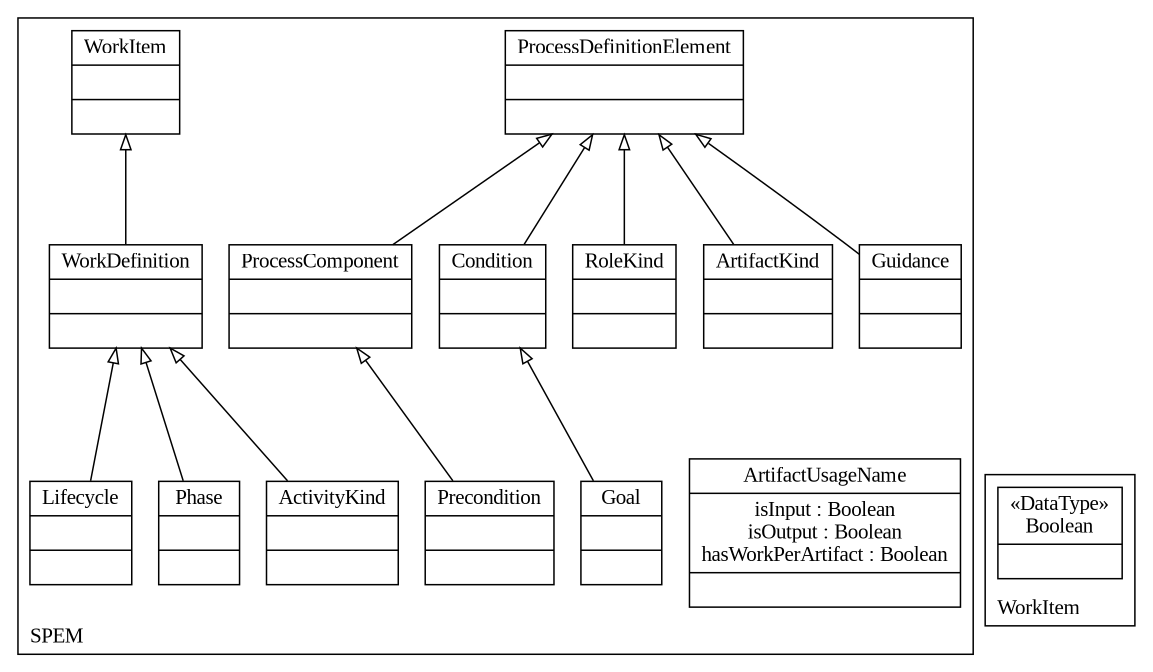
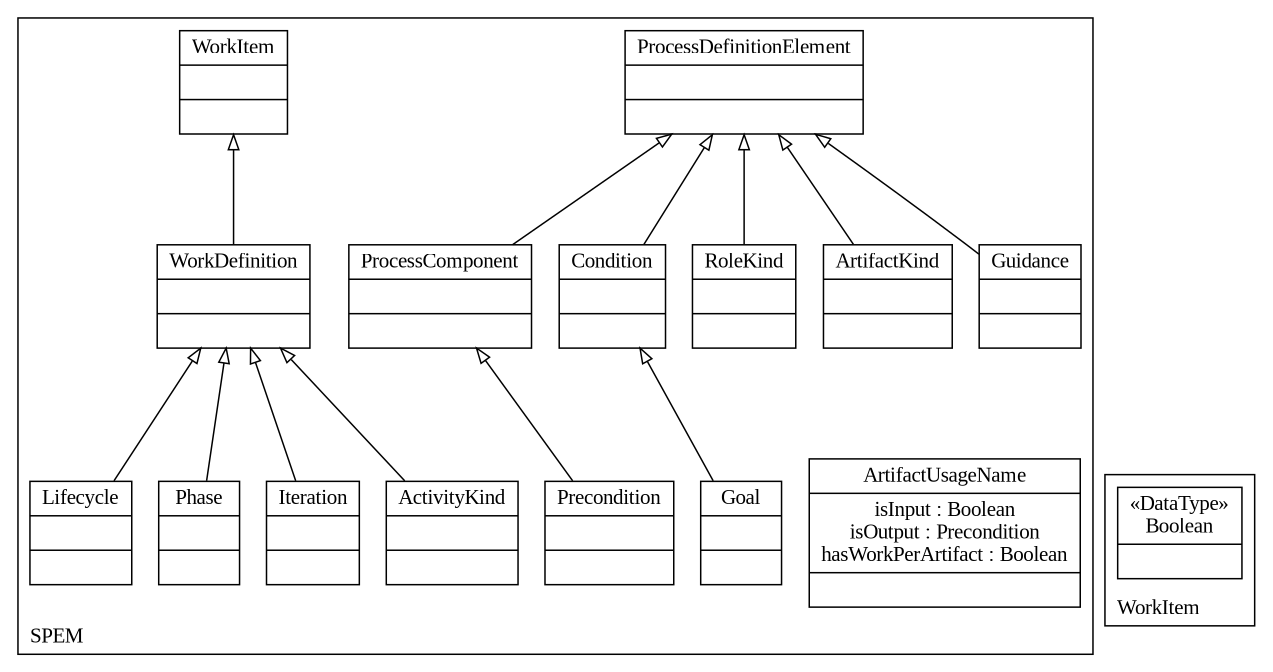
(825, 532) -> (945, 532)
none -> (313, 533)
